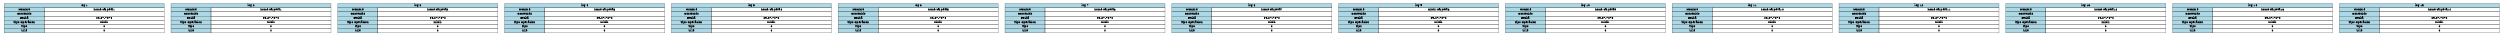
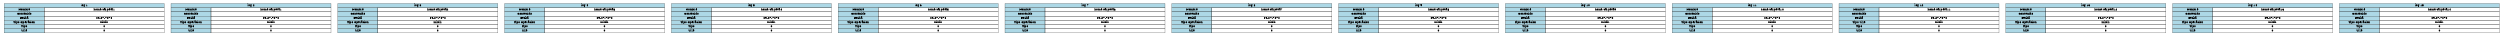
(1439, 10) -> (1439, 10)
(1859, 22) -> (1859, 22)
